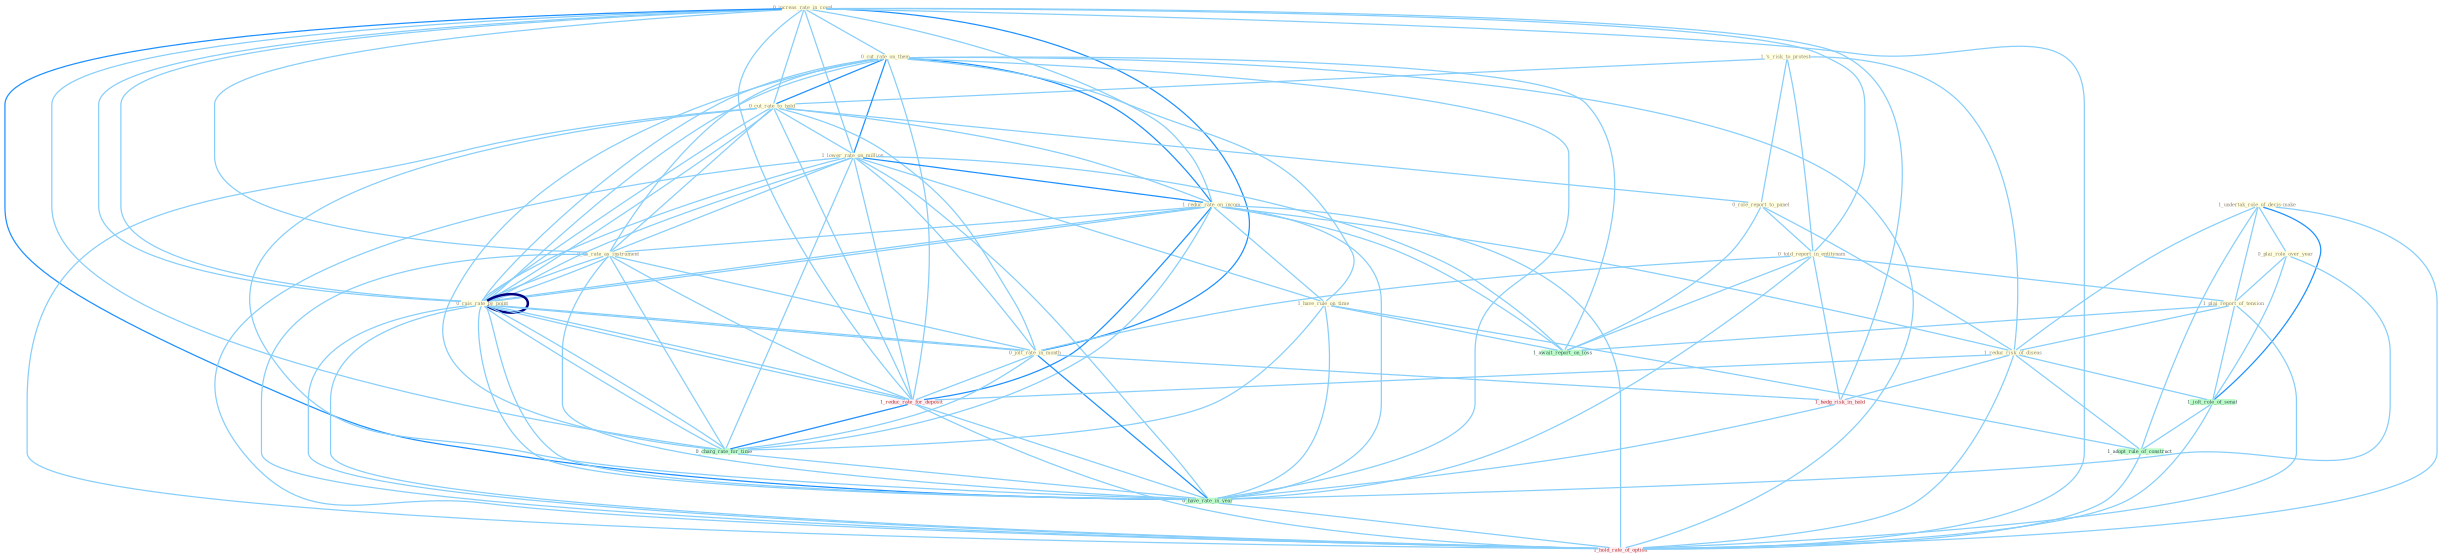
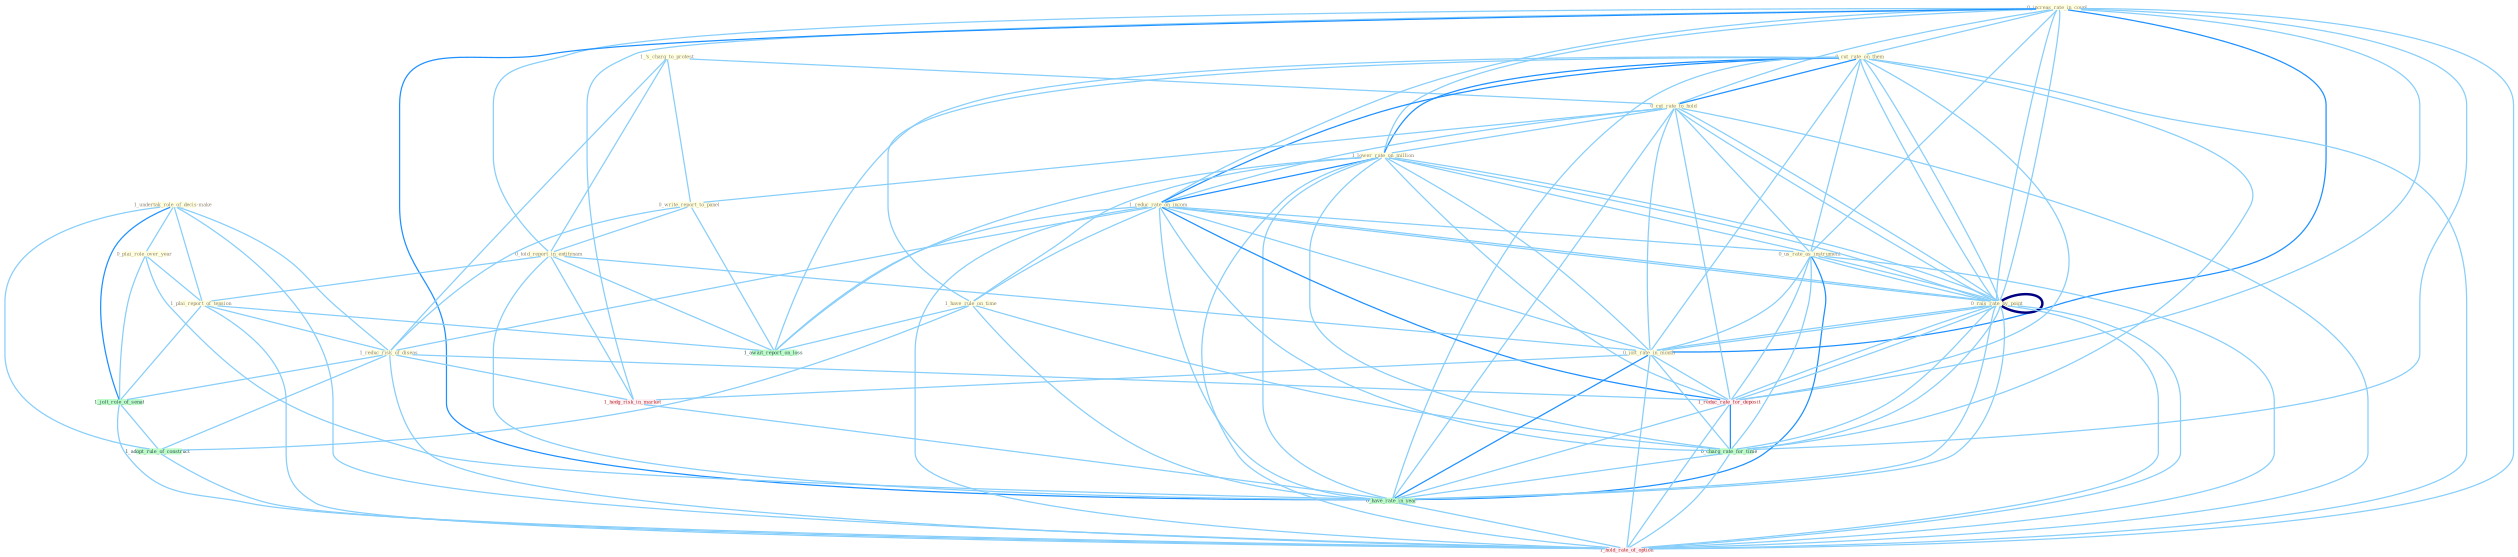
(1787, 57) -> (667, 57)
(1761, 205) -> (691, 205)
none -> (1751, 212)
none -> (1405, 279)
(1840, 402) -> (634, 402)
none -> (1638, 456)
(788, 468) -> (1700, 477)
none -> (1686, 508)
